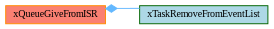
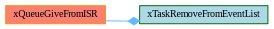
(128, 8) -> (117, 21)
